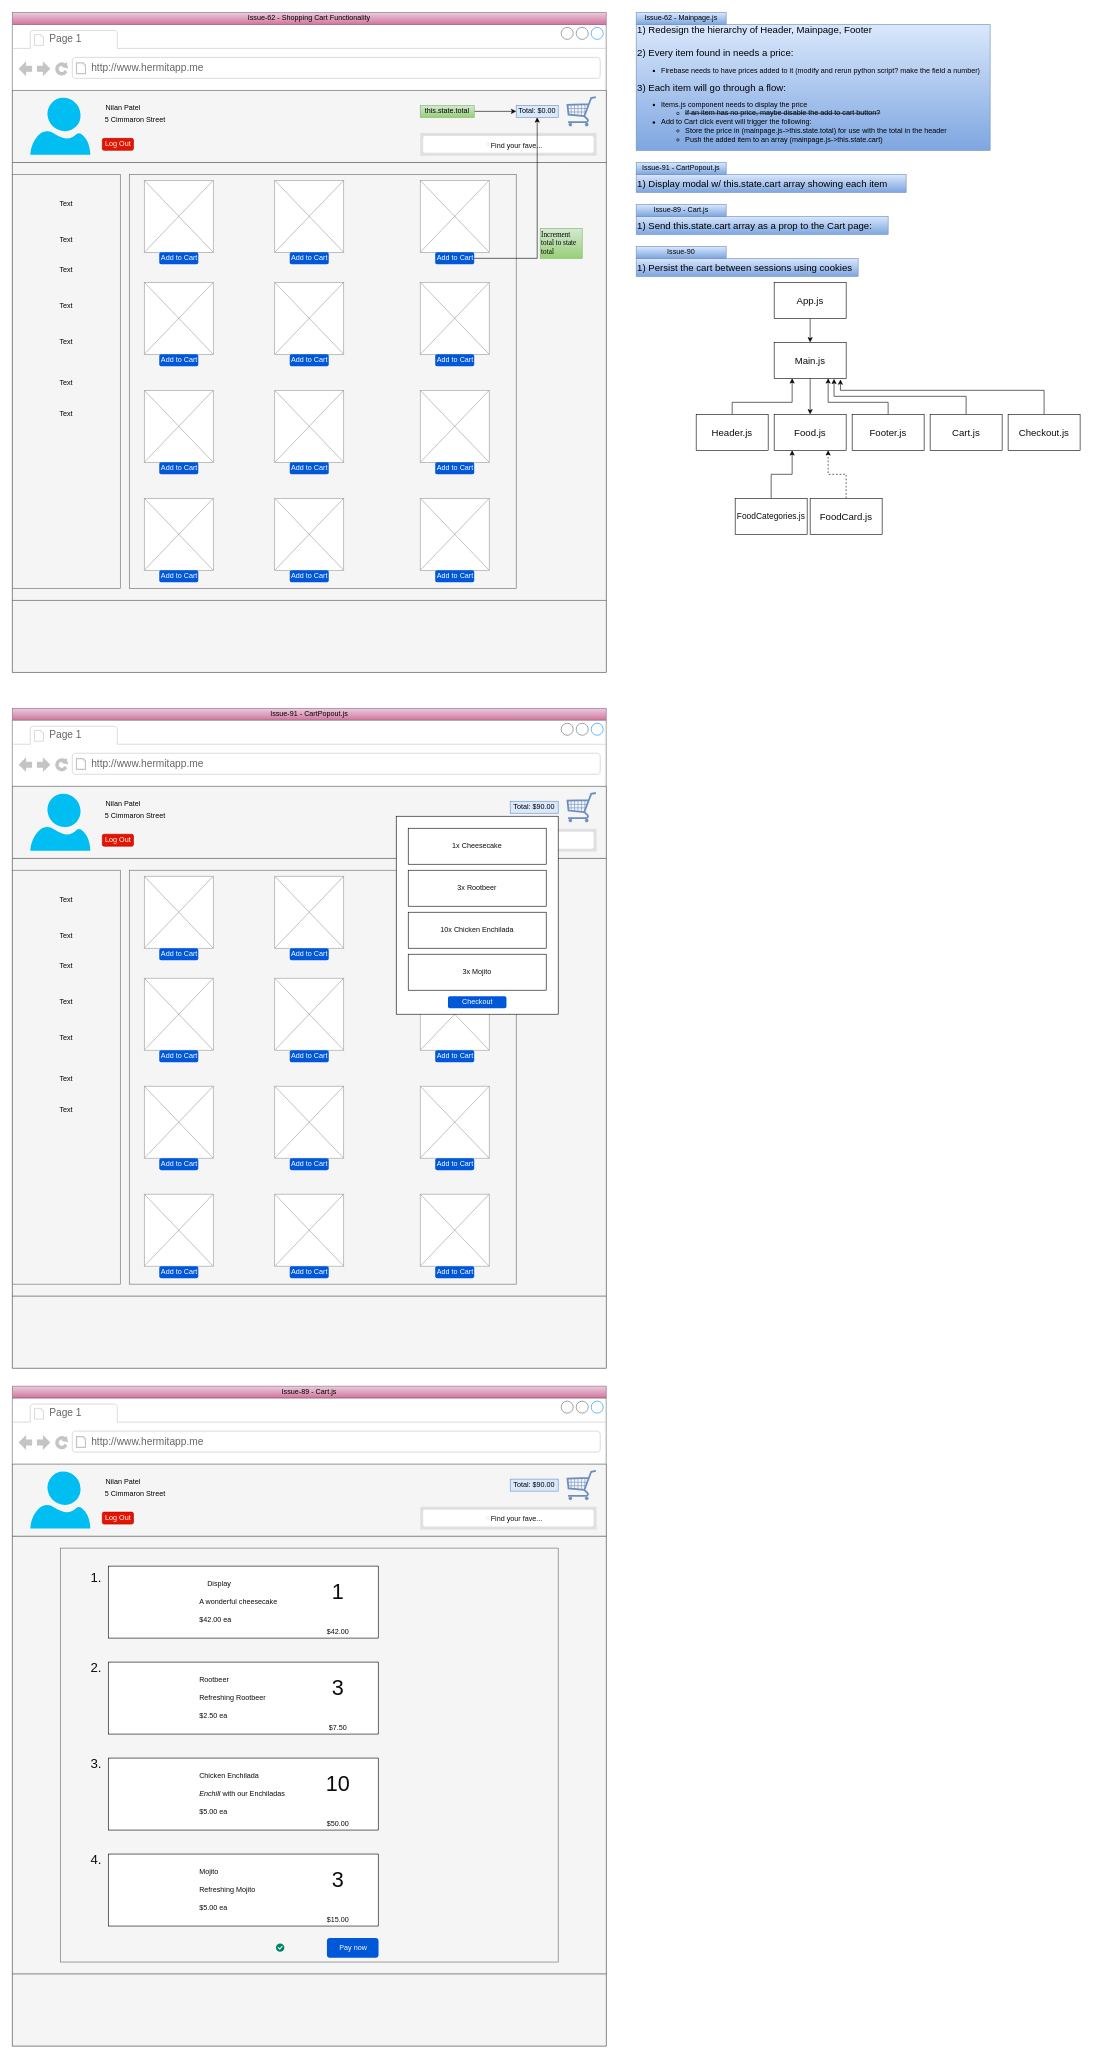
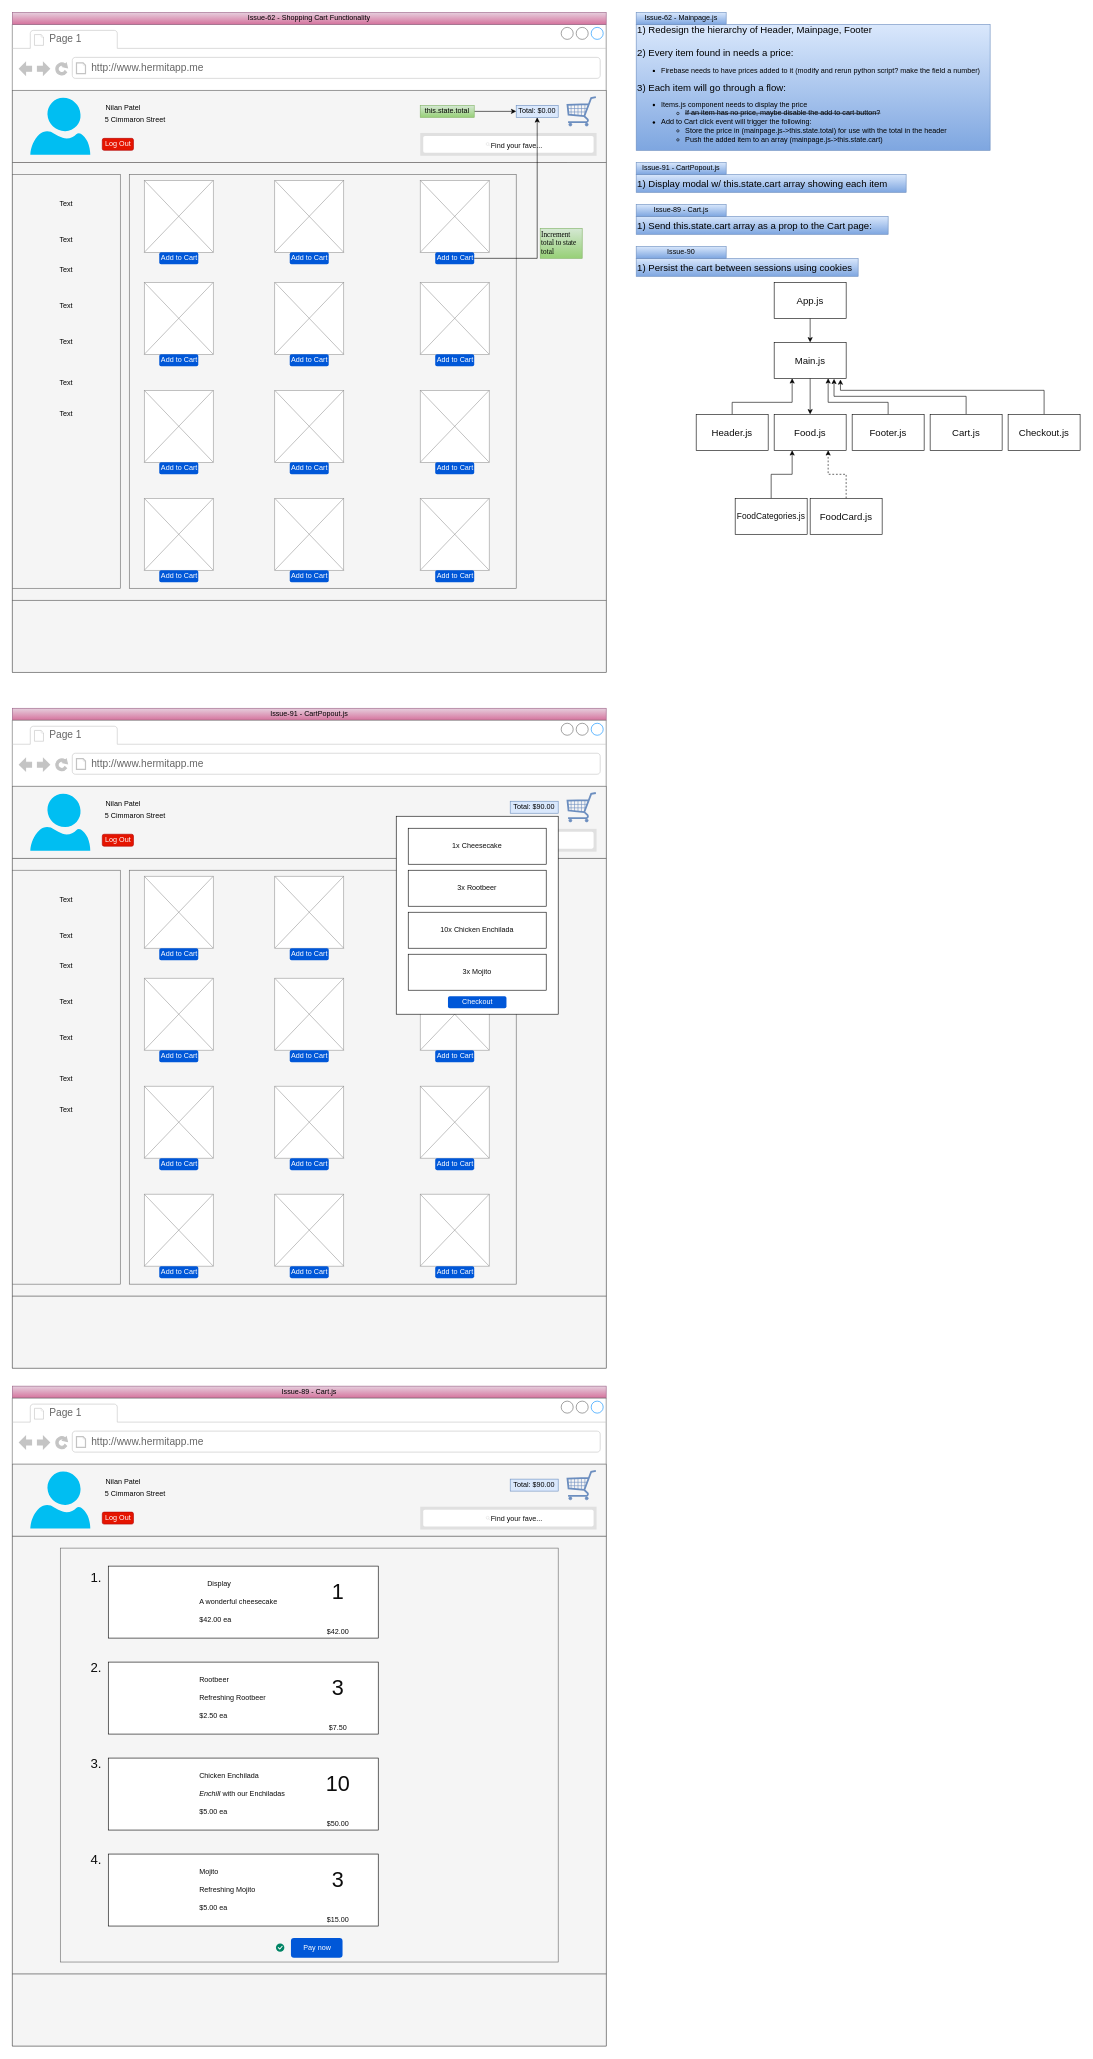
(353, 1948) -> (317, 1948)
